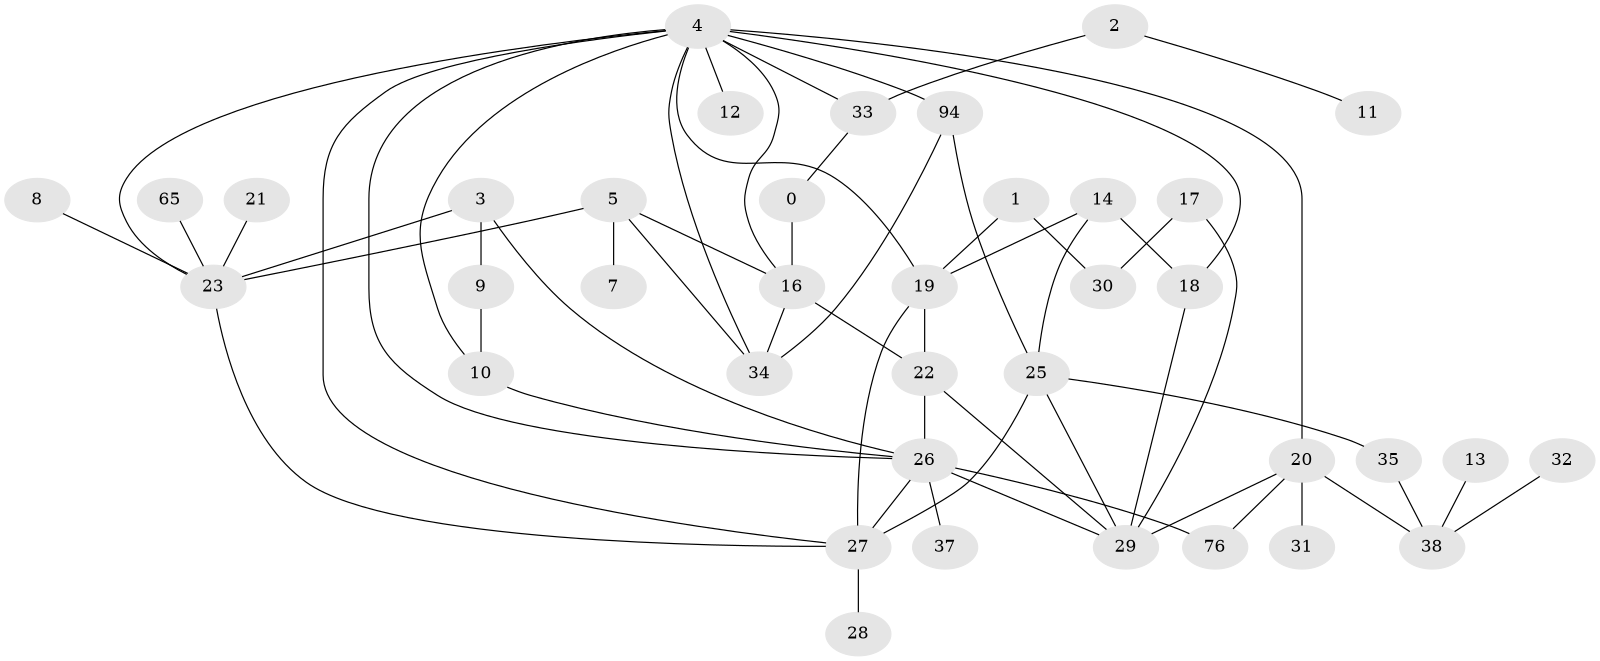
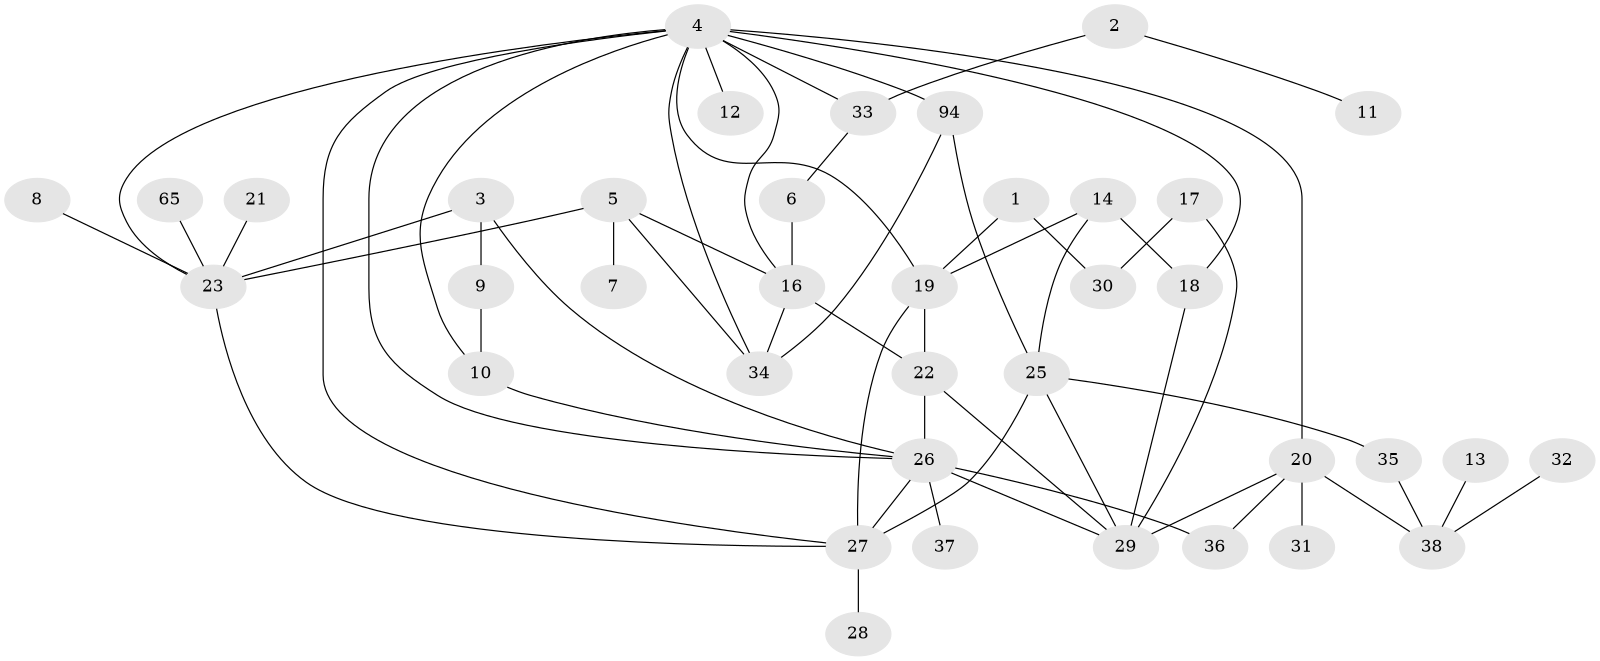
(792, 200) -> (792, 200)
(1215, 547) -> (1215, 547)
